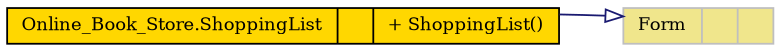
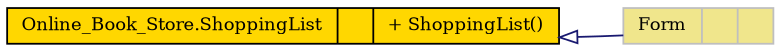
(582, 15) -> (600, 36)
